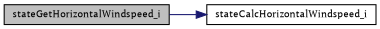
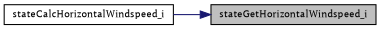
(183, 15) -> (187, 15)
